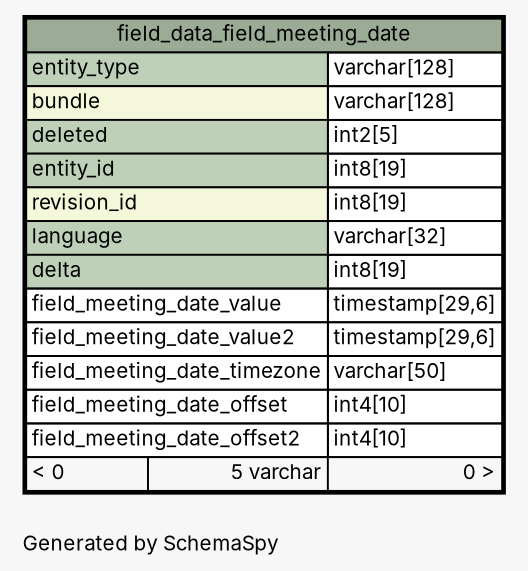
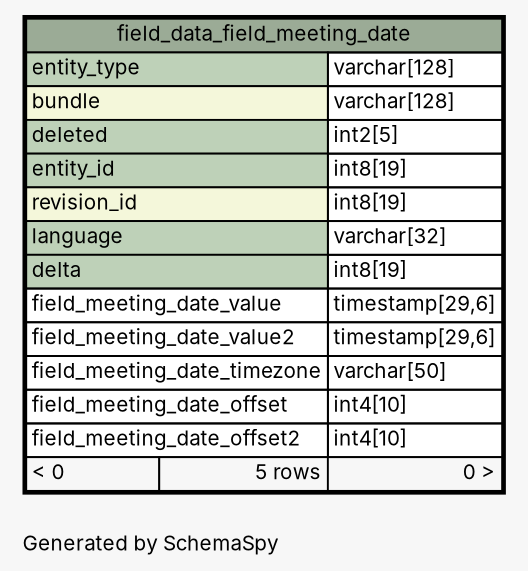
(276, 473) -> (289, 473)
